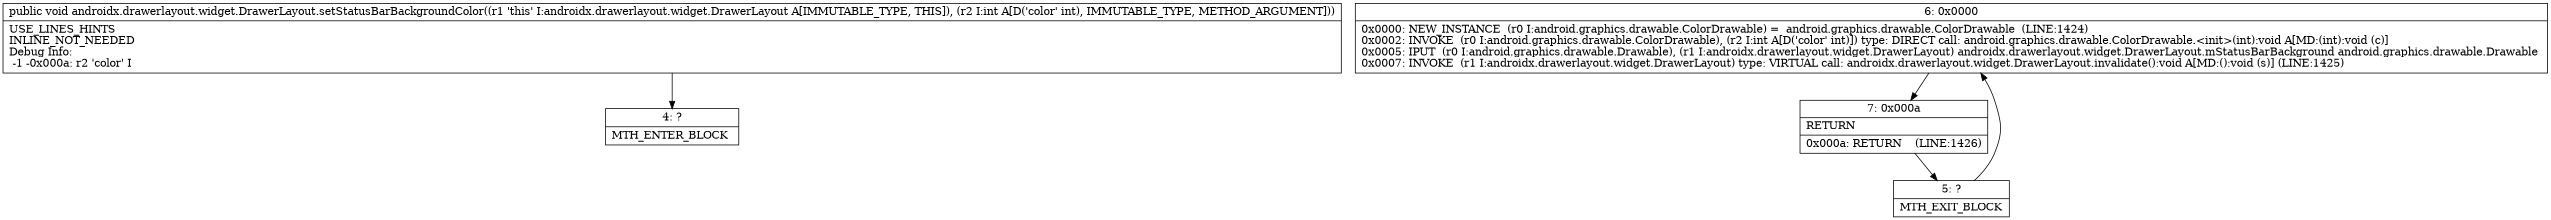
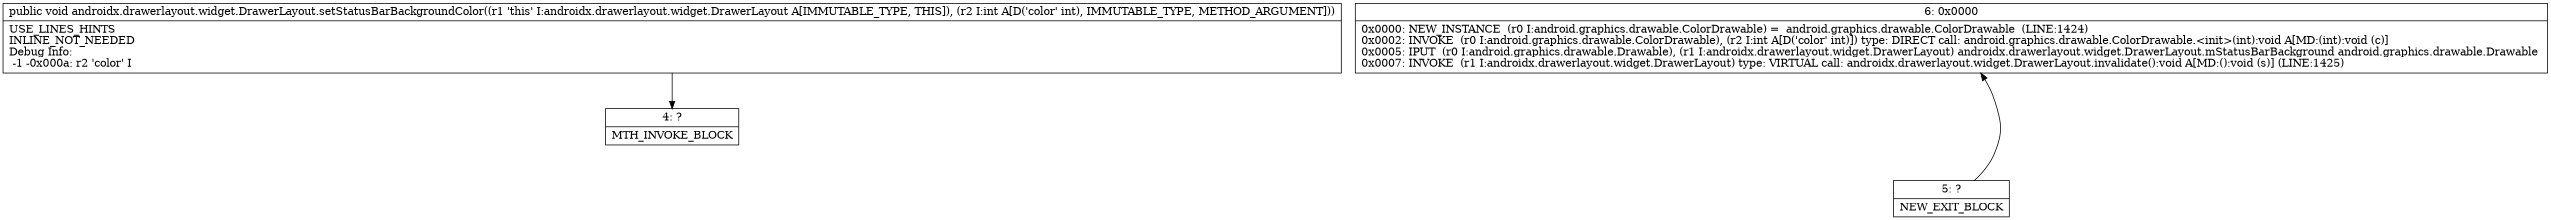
(1894, 127) -> none
(670, 135) -> (672, 135)
(1951, 207) -> (1951, 207)
